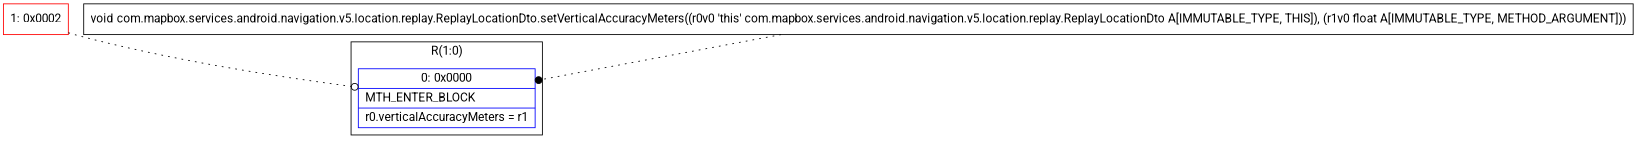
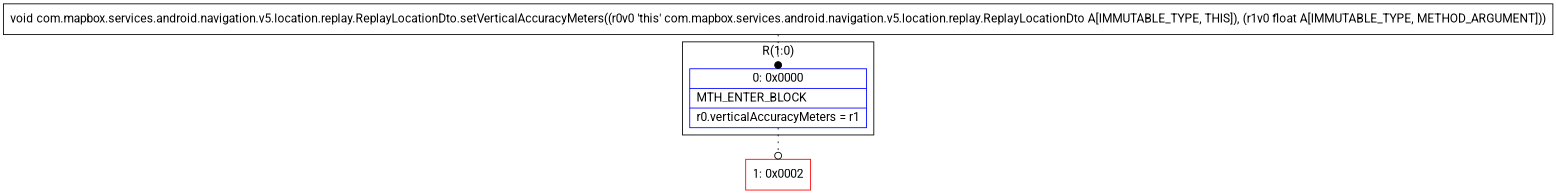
(209, 64) -> (778, 141)
